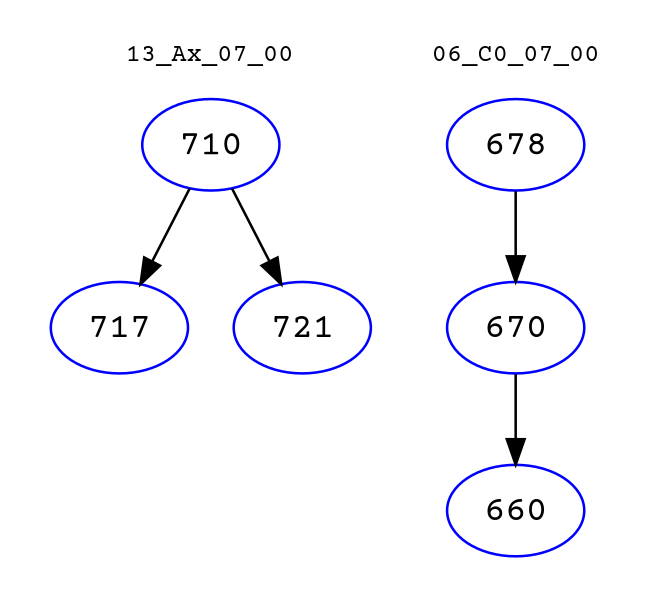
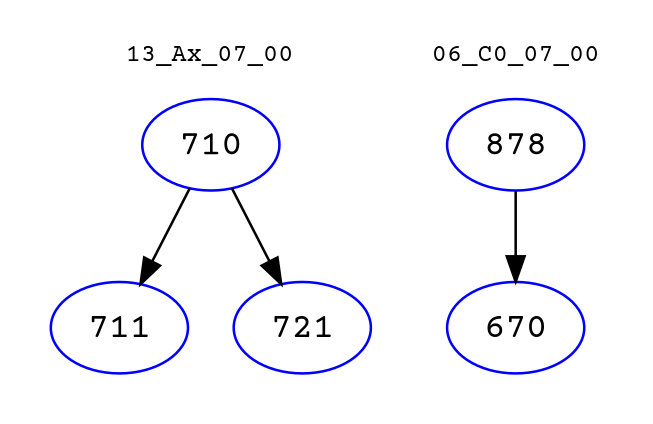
(516, 145) -> (516, 145)
(119, 328) -> (119, 328)
(516, 511) -> none
